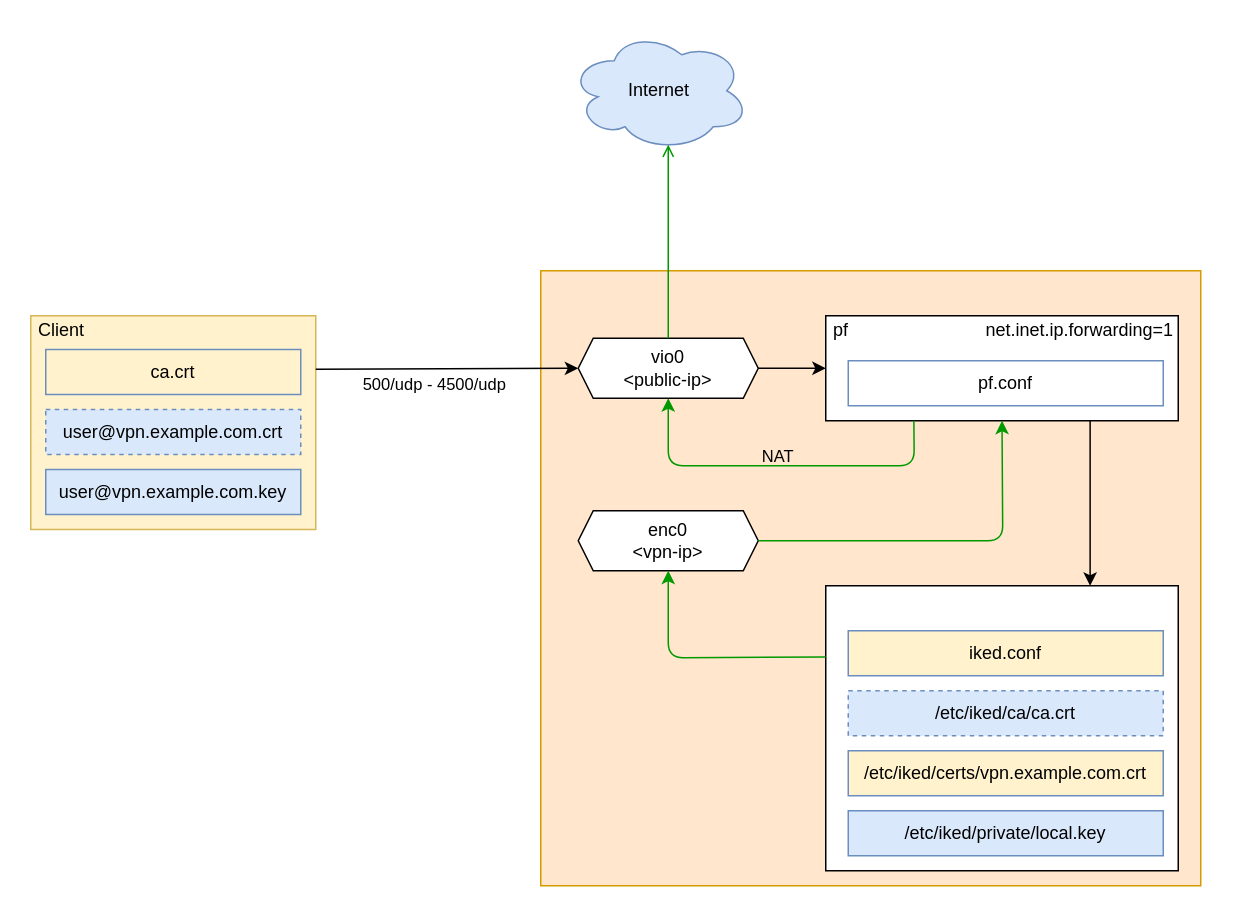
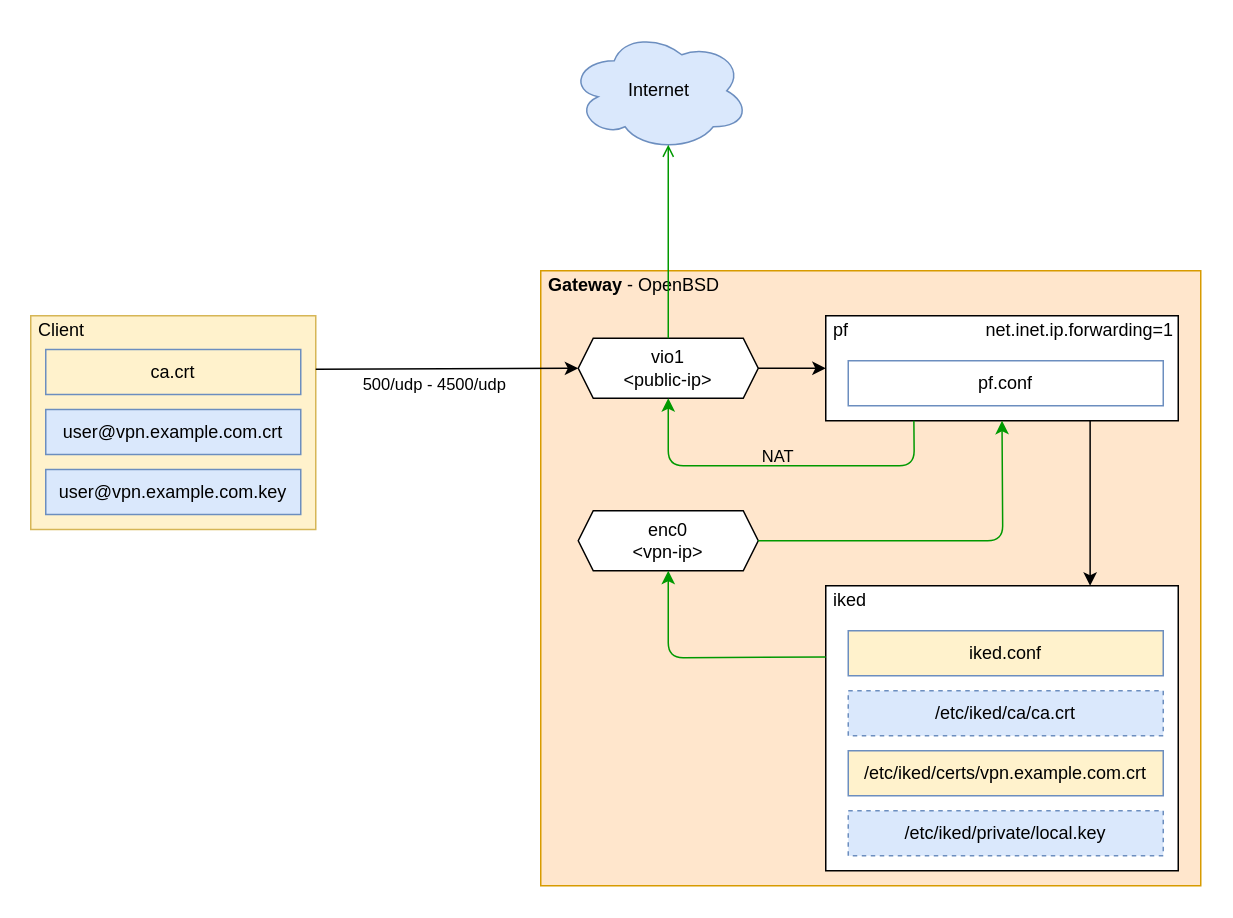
none -> (646, 286)
(668, 368) -> (668, 368)
(173, 432) -> (173, 432)
none -> (856, 601)
(1006, 833) -> (1006, 833)
